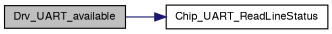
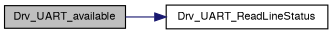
(247, 17) -> (247, 17)
